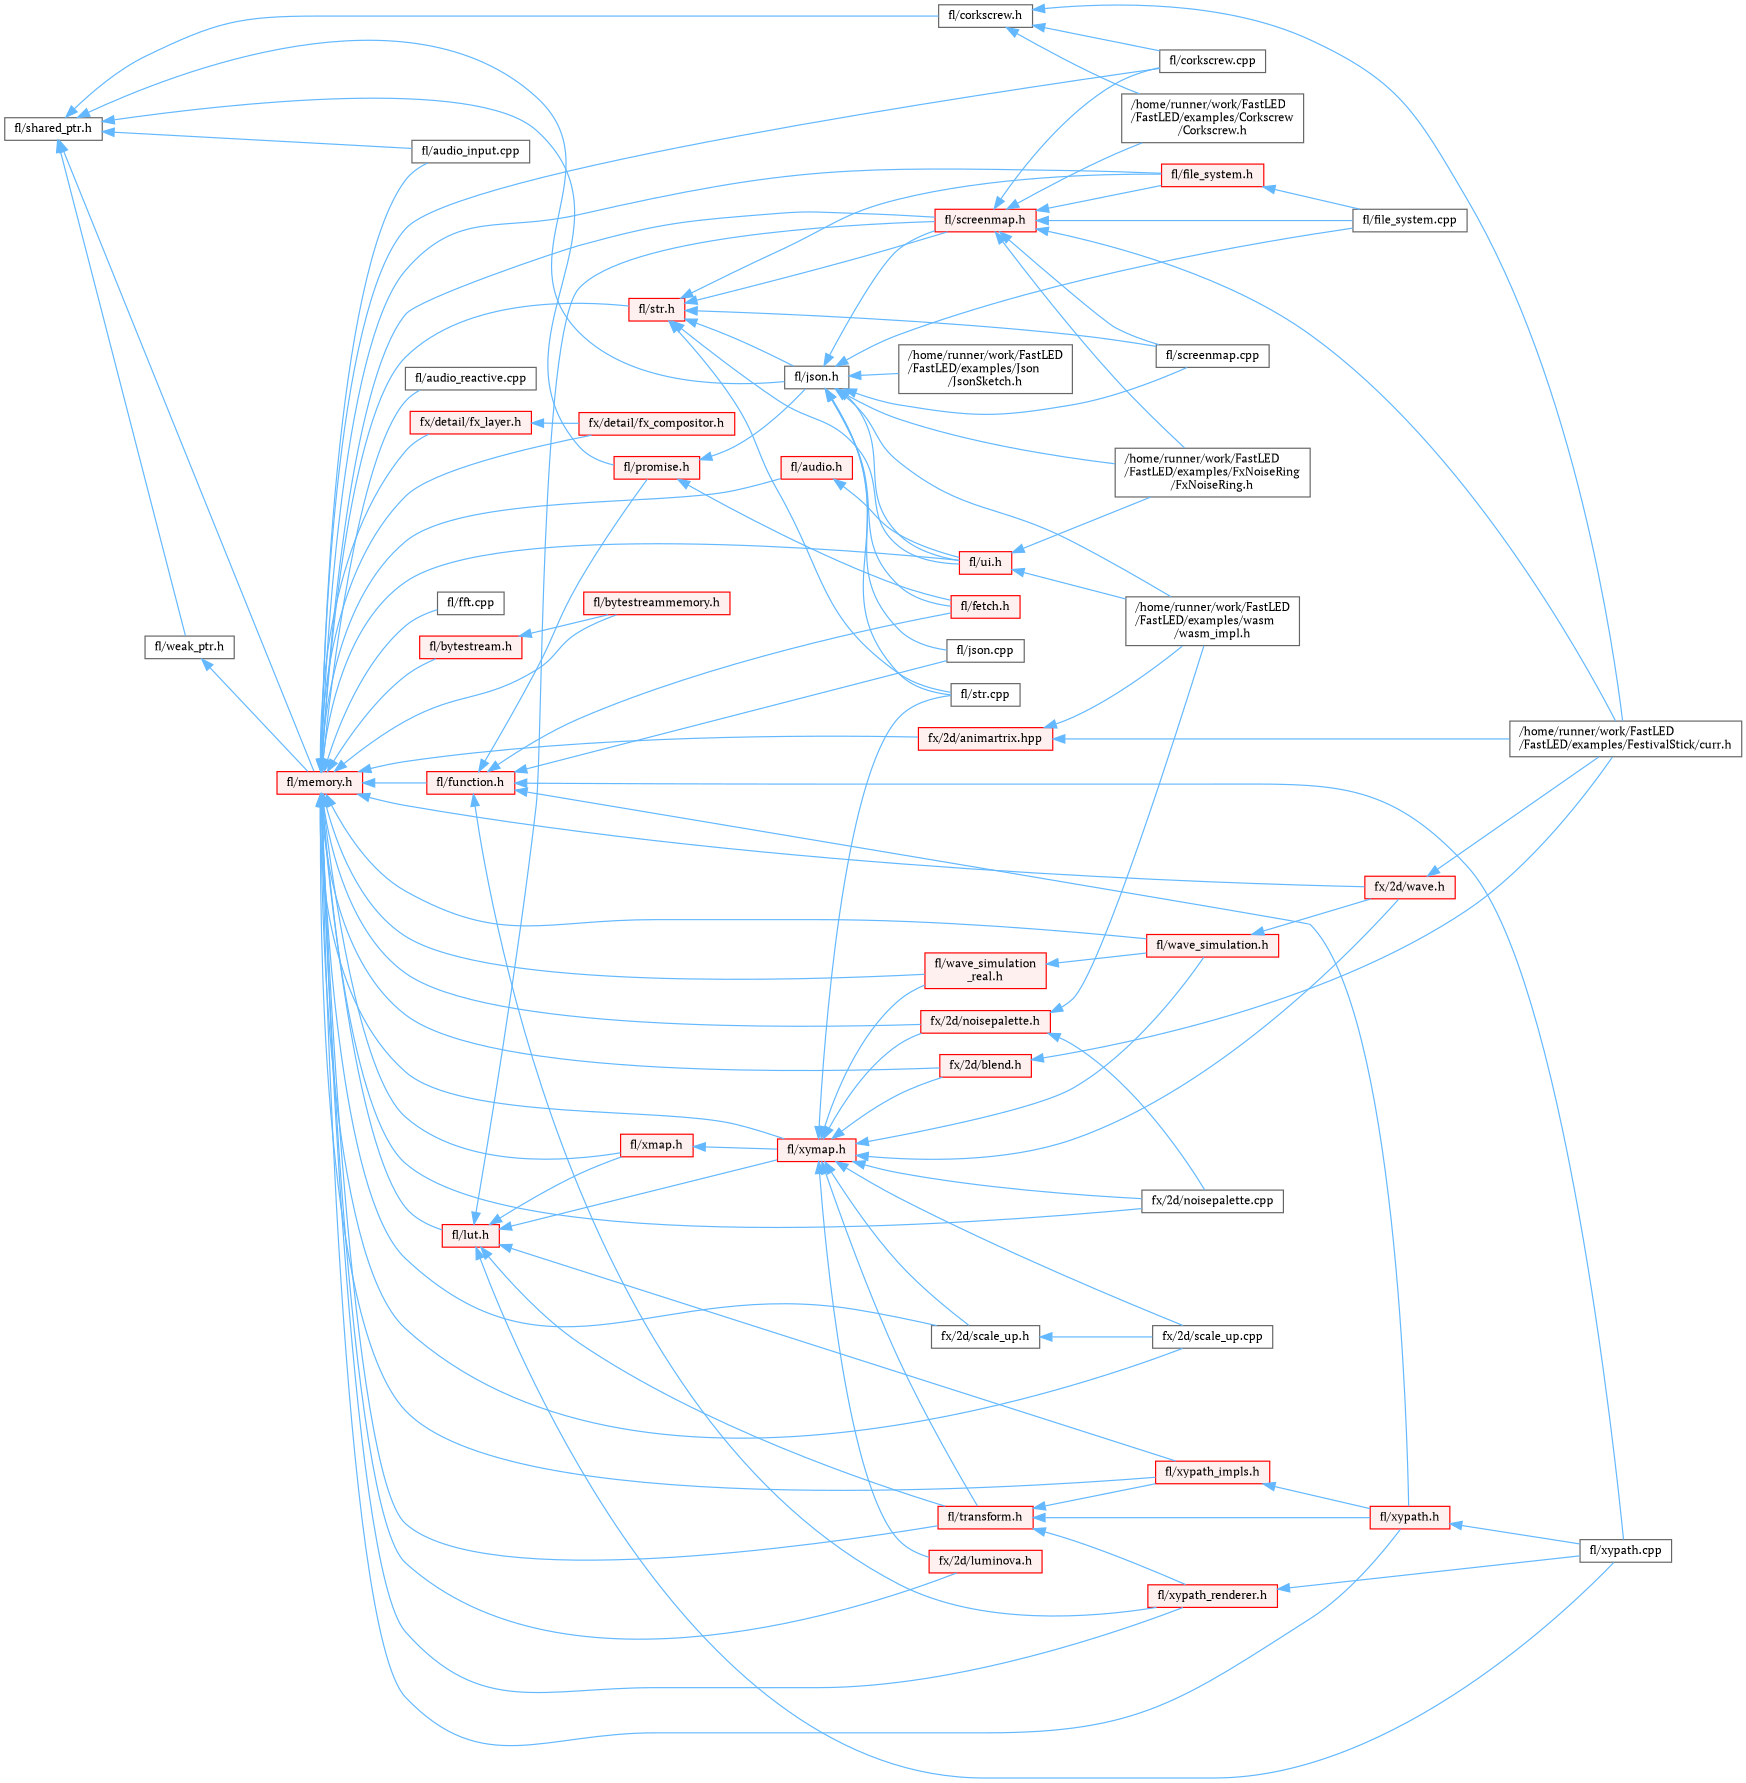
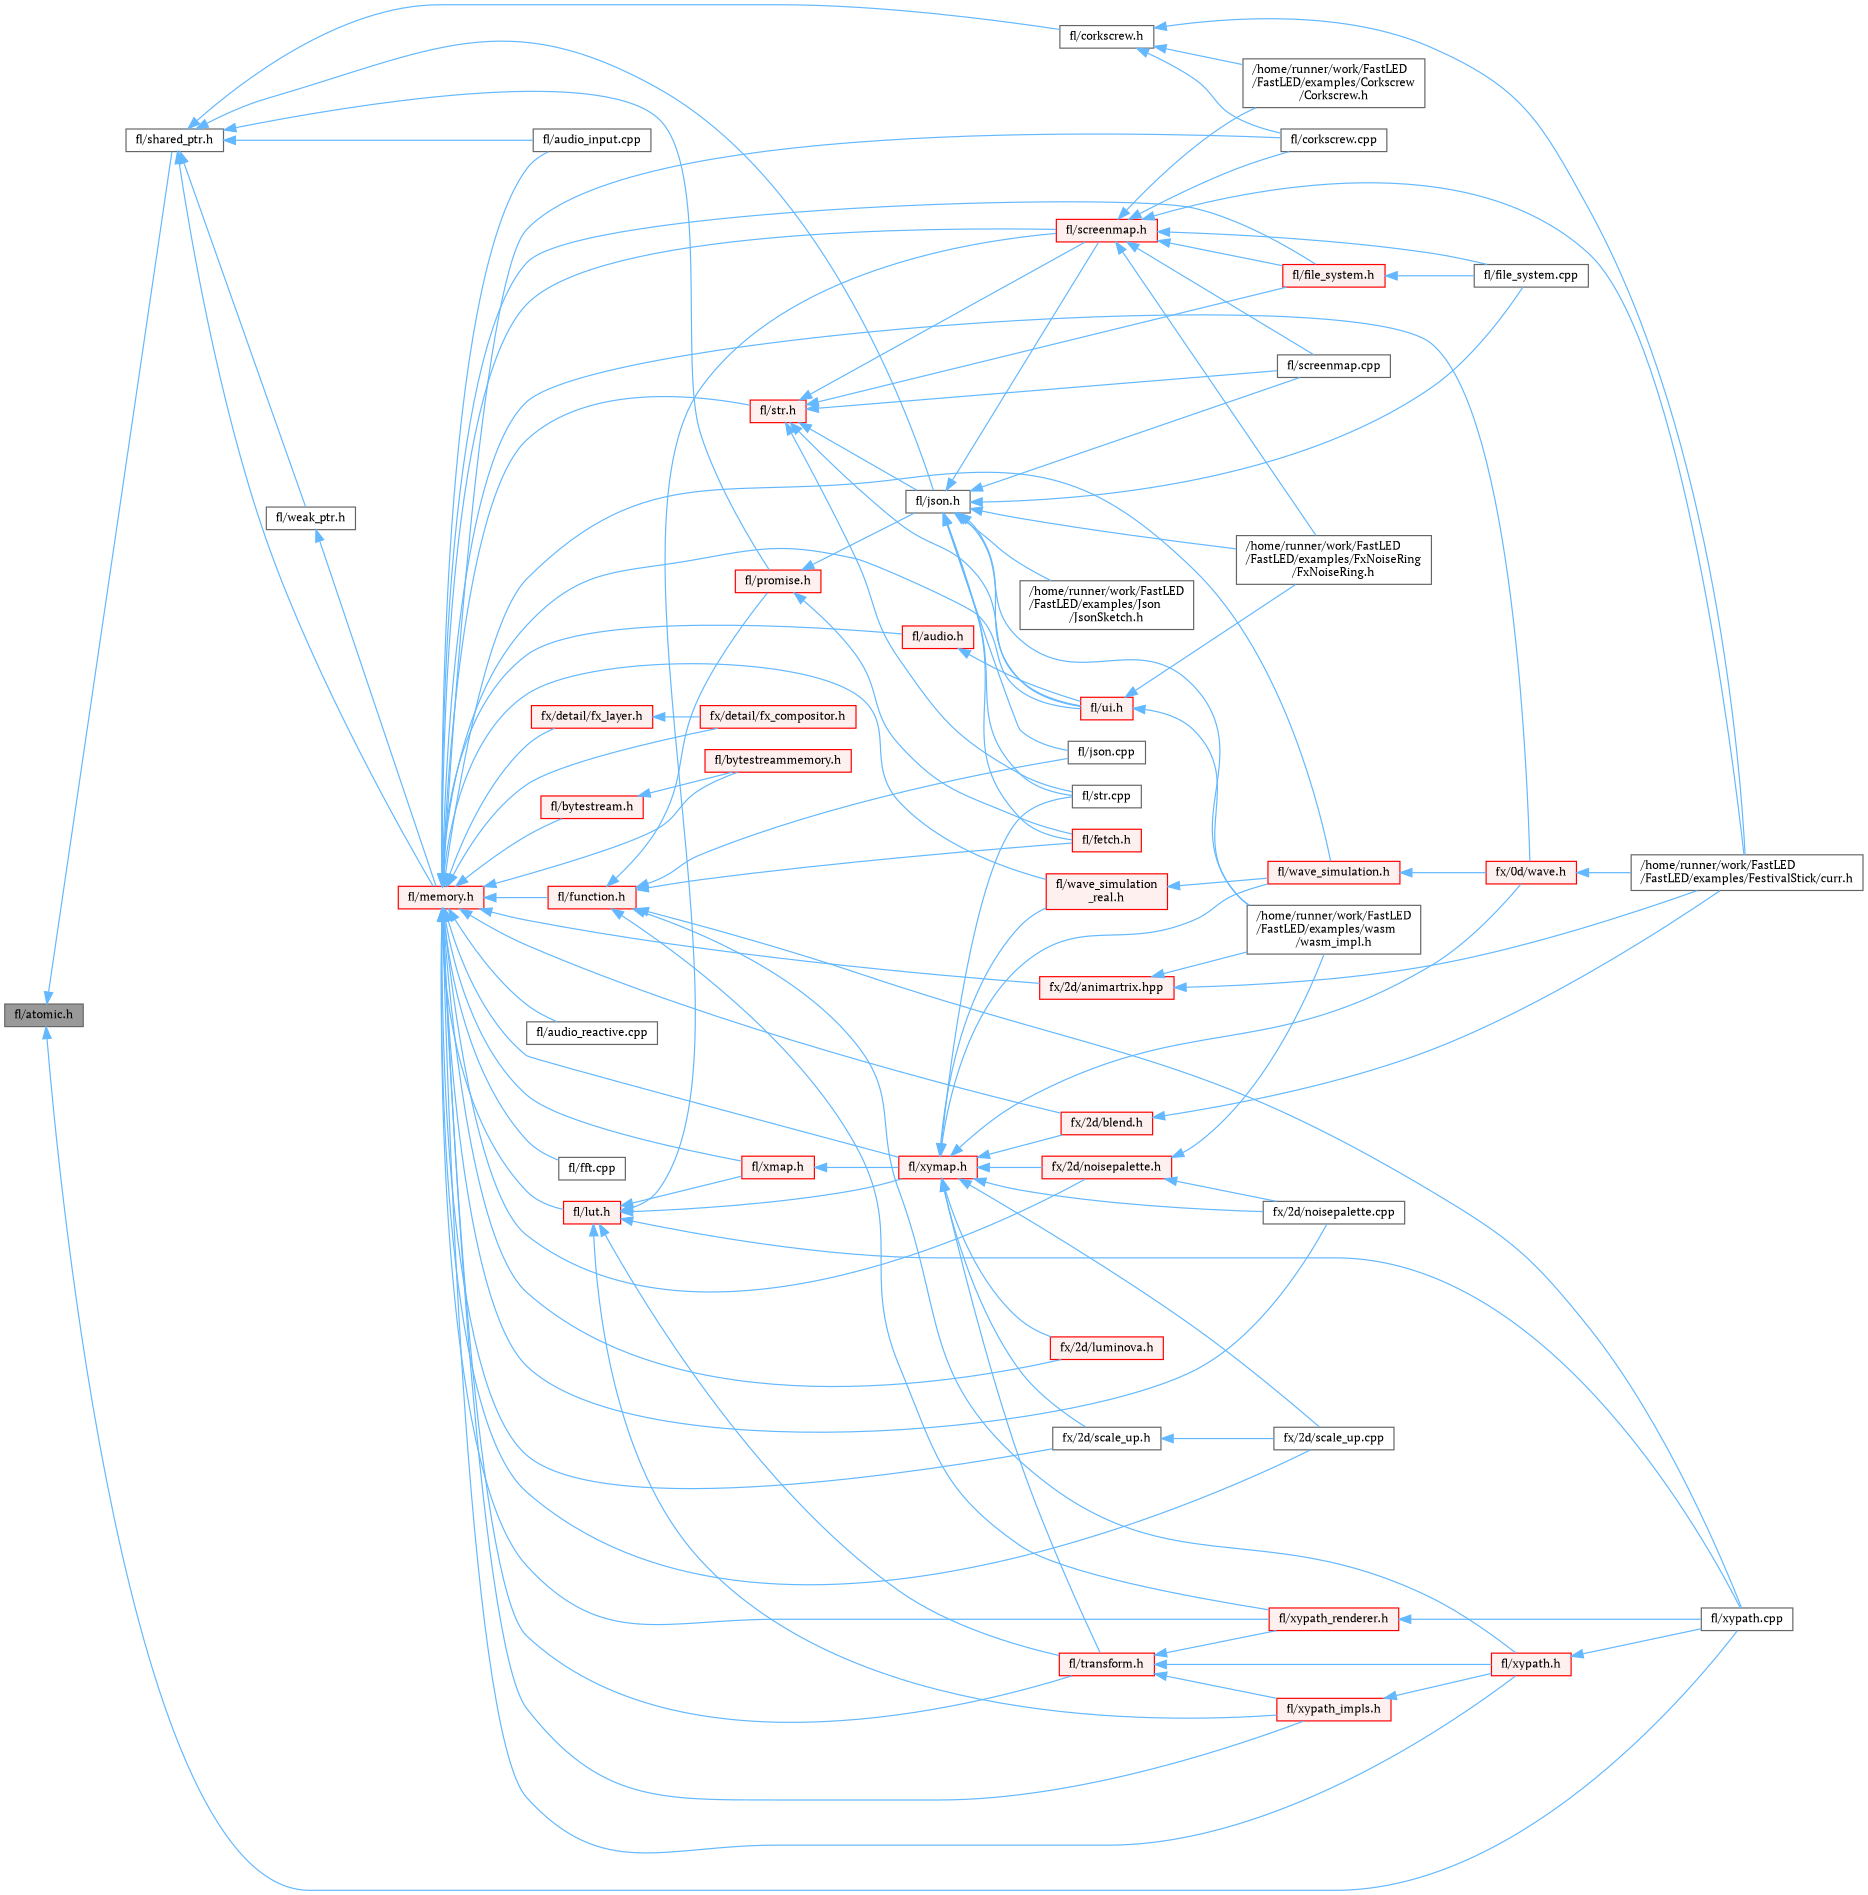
(1410, 888) -> (1531, 873)
none -> (44, 1015)
